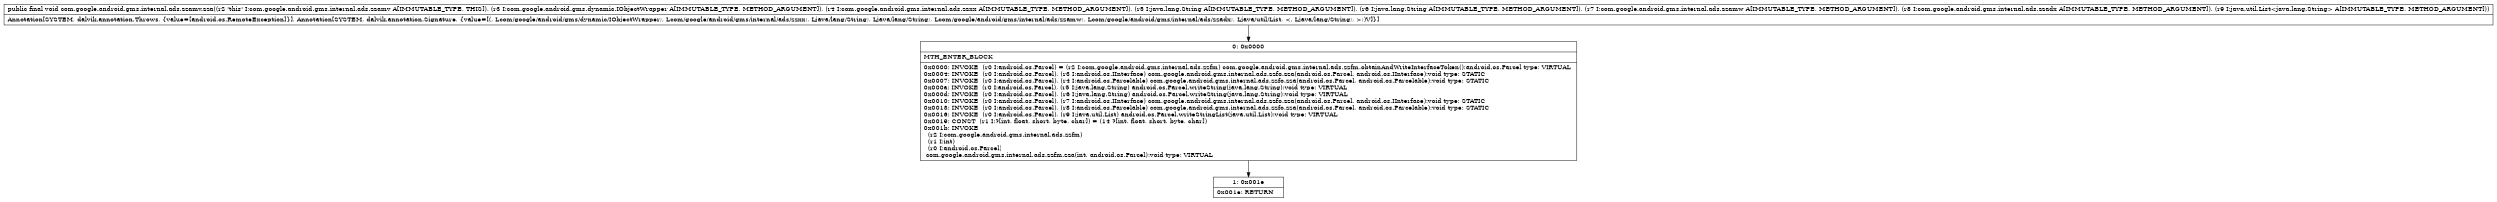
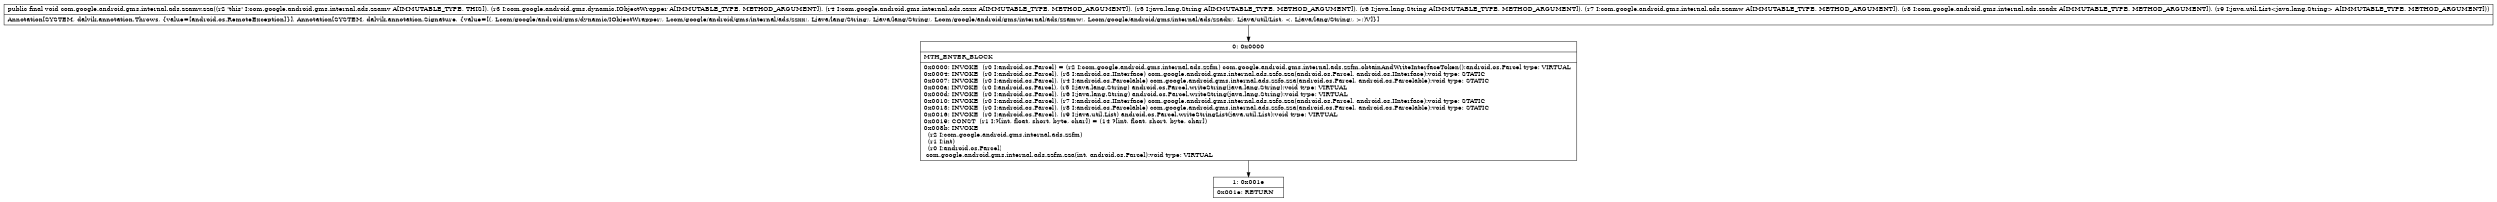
(953, 128) -> (953, 128)
